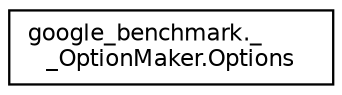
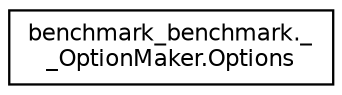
(171, 47) -> (171, 47)
